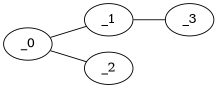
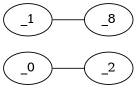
(190, 20) -> (109, 20)
(68, 32) -> none
